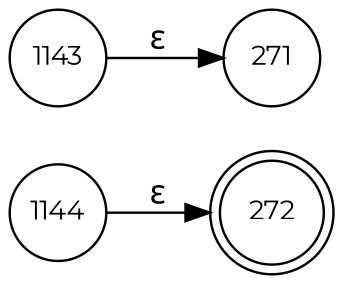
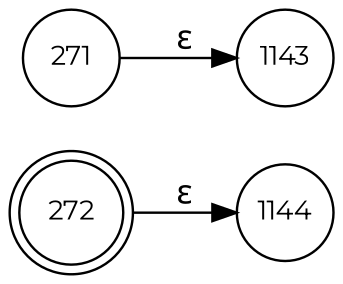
(153, 58) -> (166, 58)
(146, 213) -> (173, 213)
